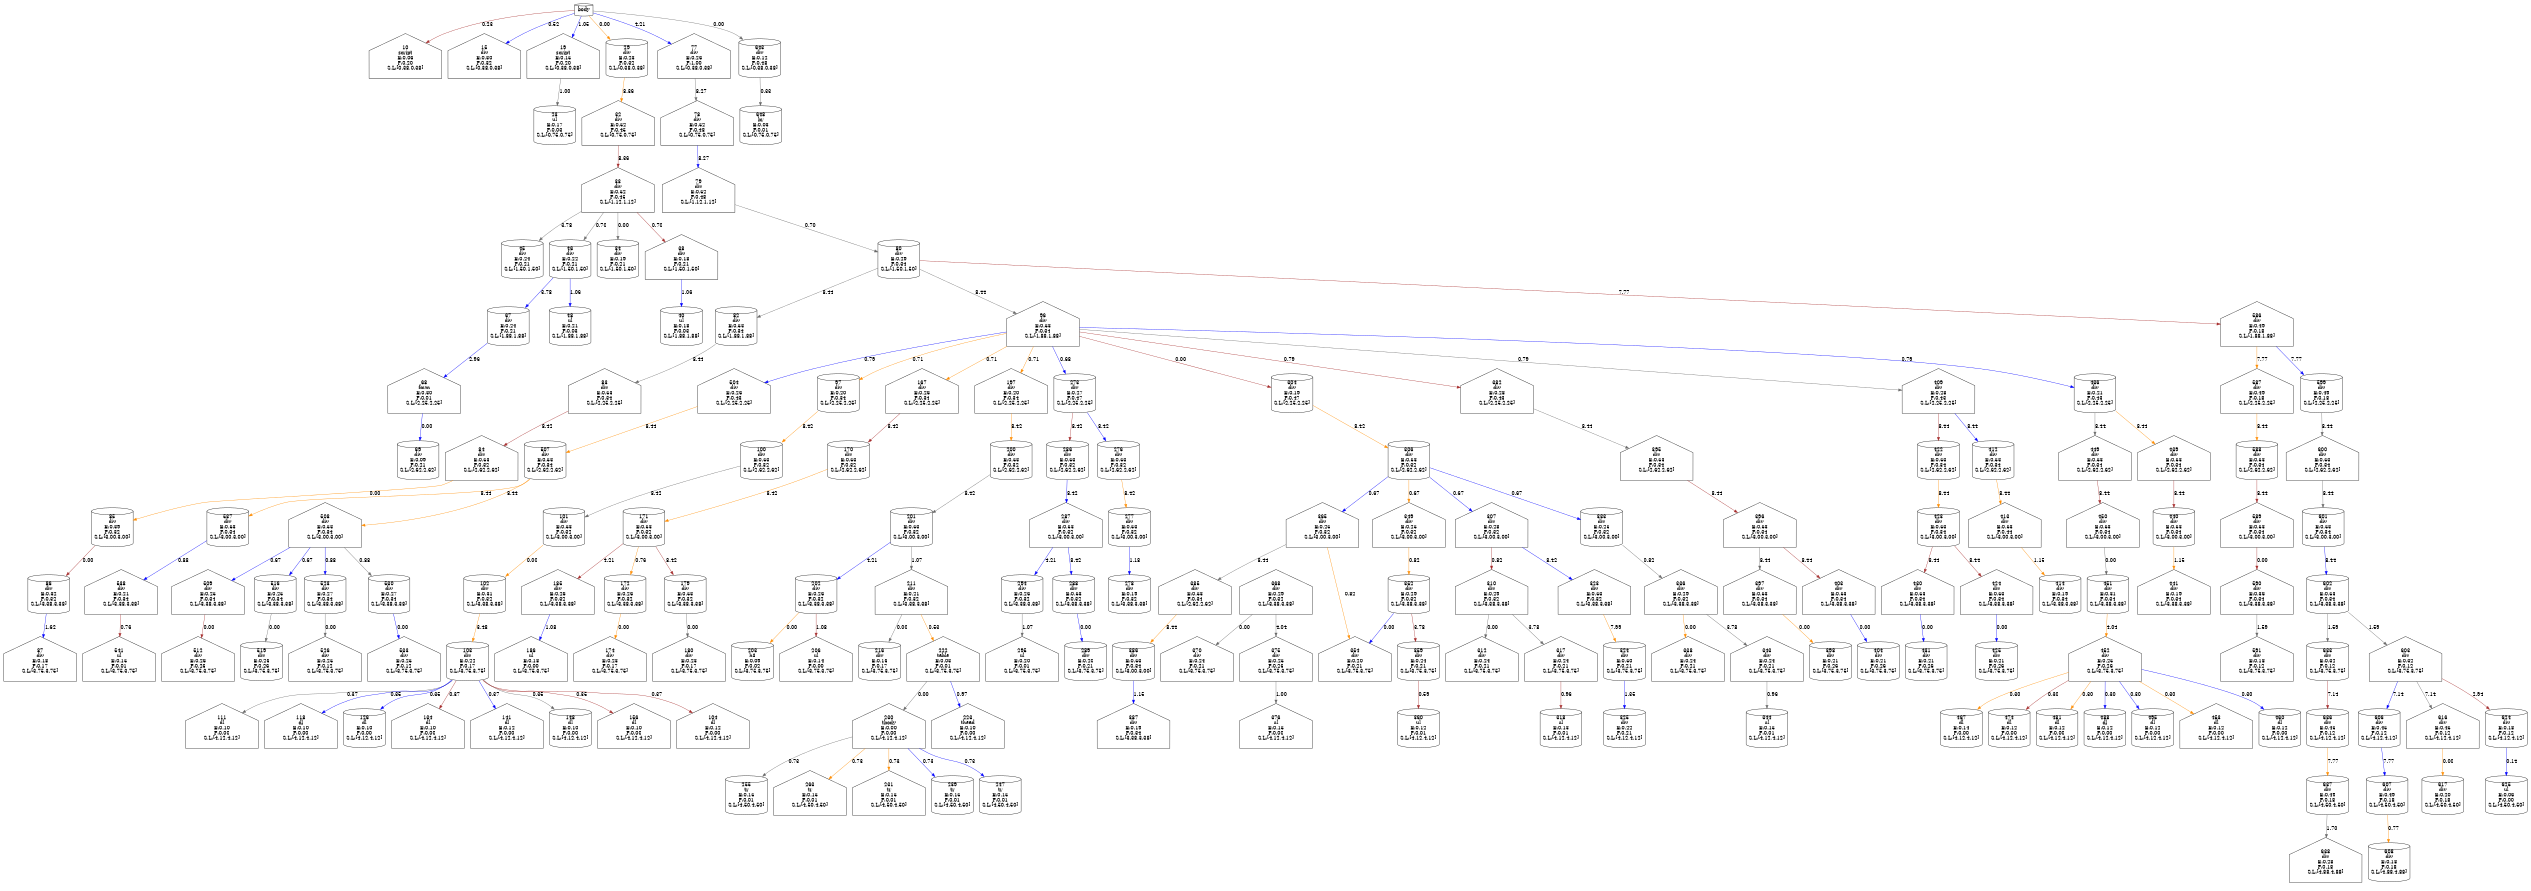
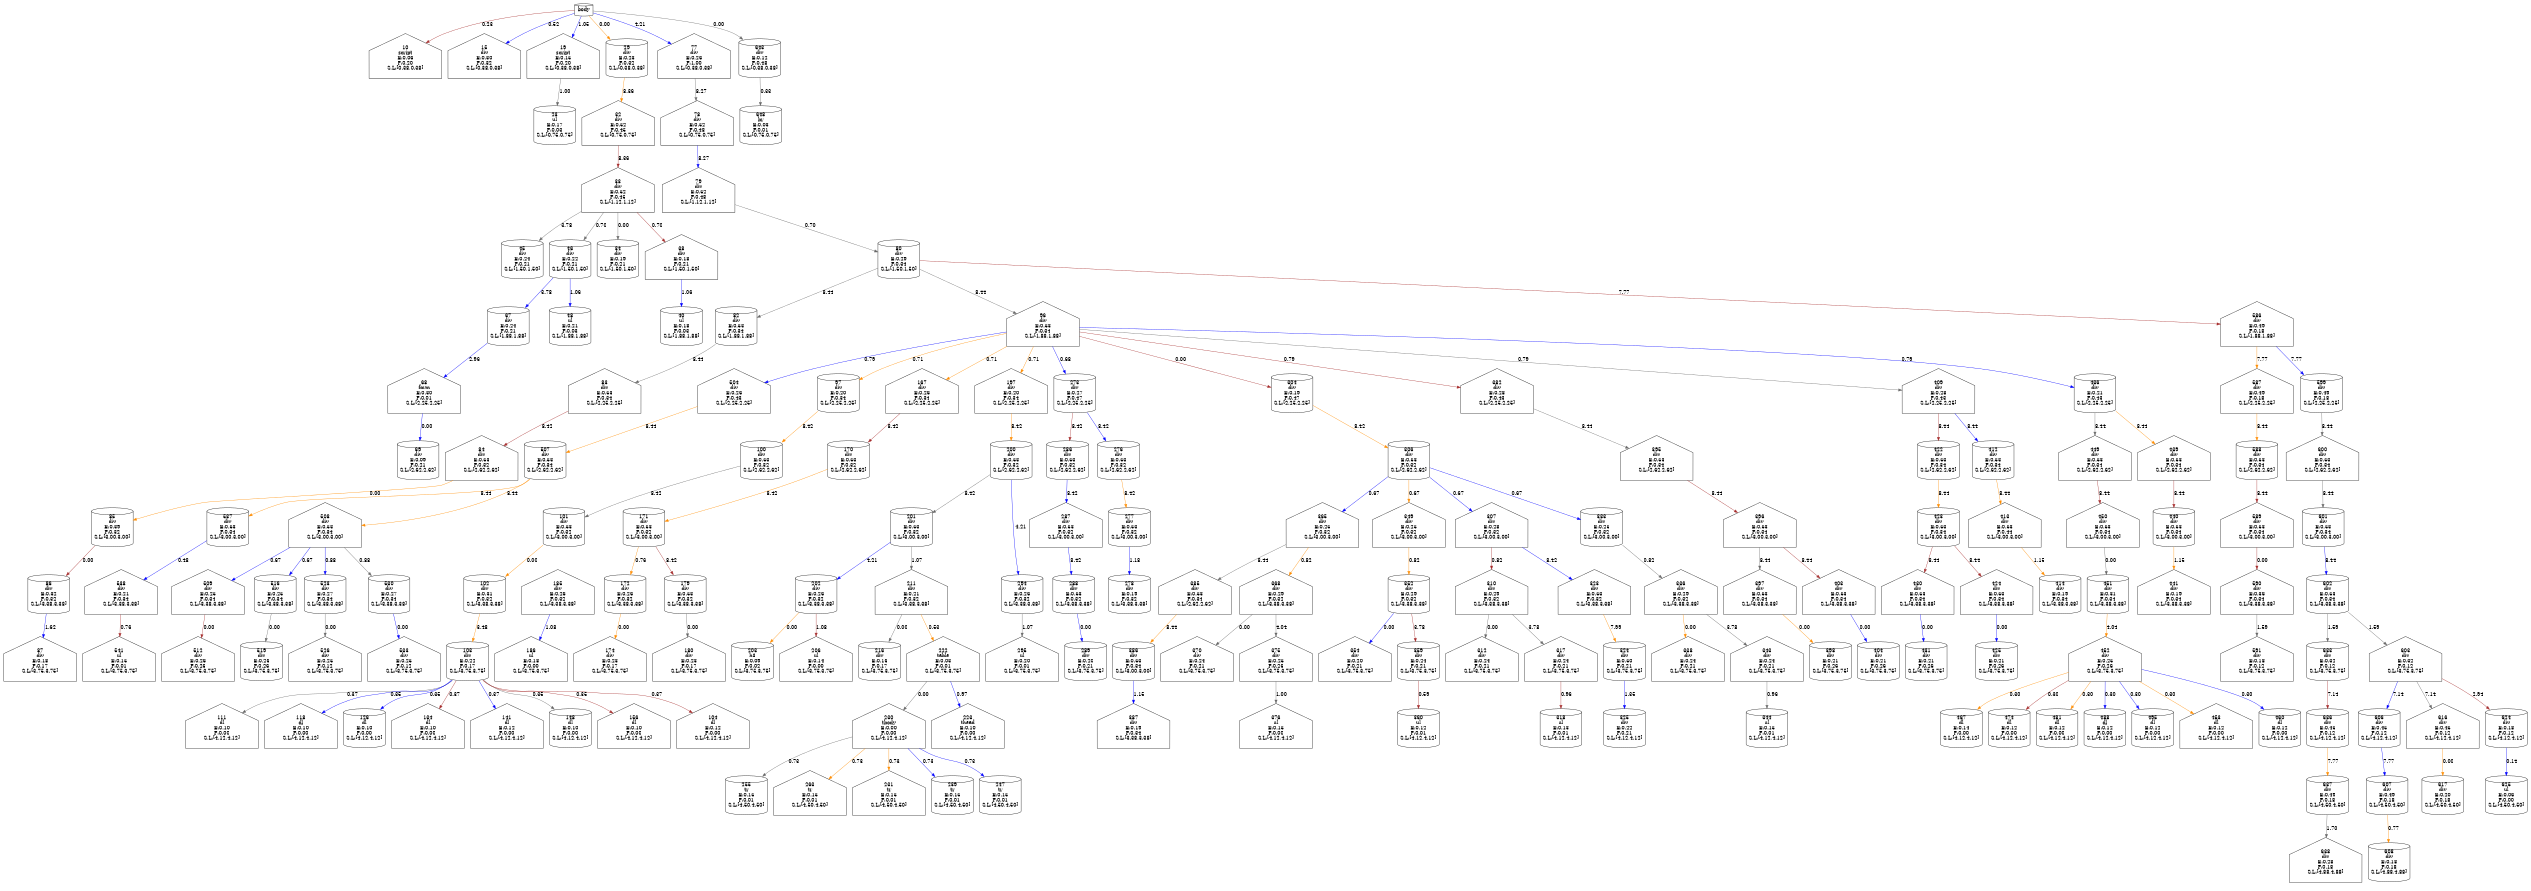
(602, 560) -> none
(1045, 560) -> (1013, 526)
(183, 561) -> (183, 561)
(1338, 591) -> (1300, 560)
